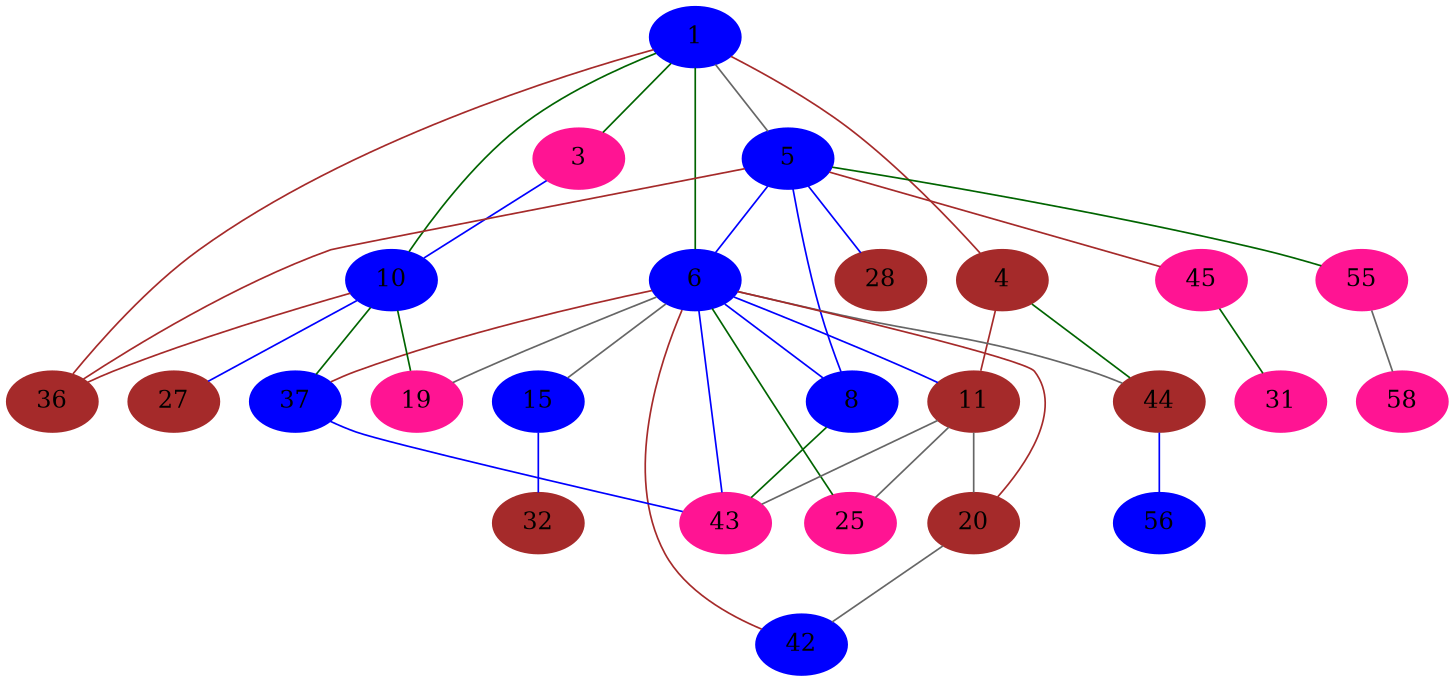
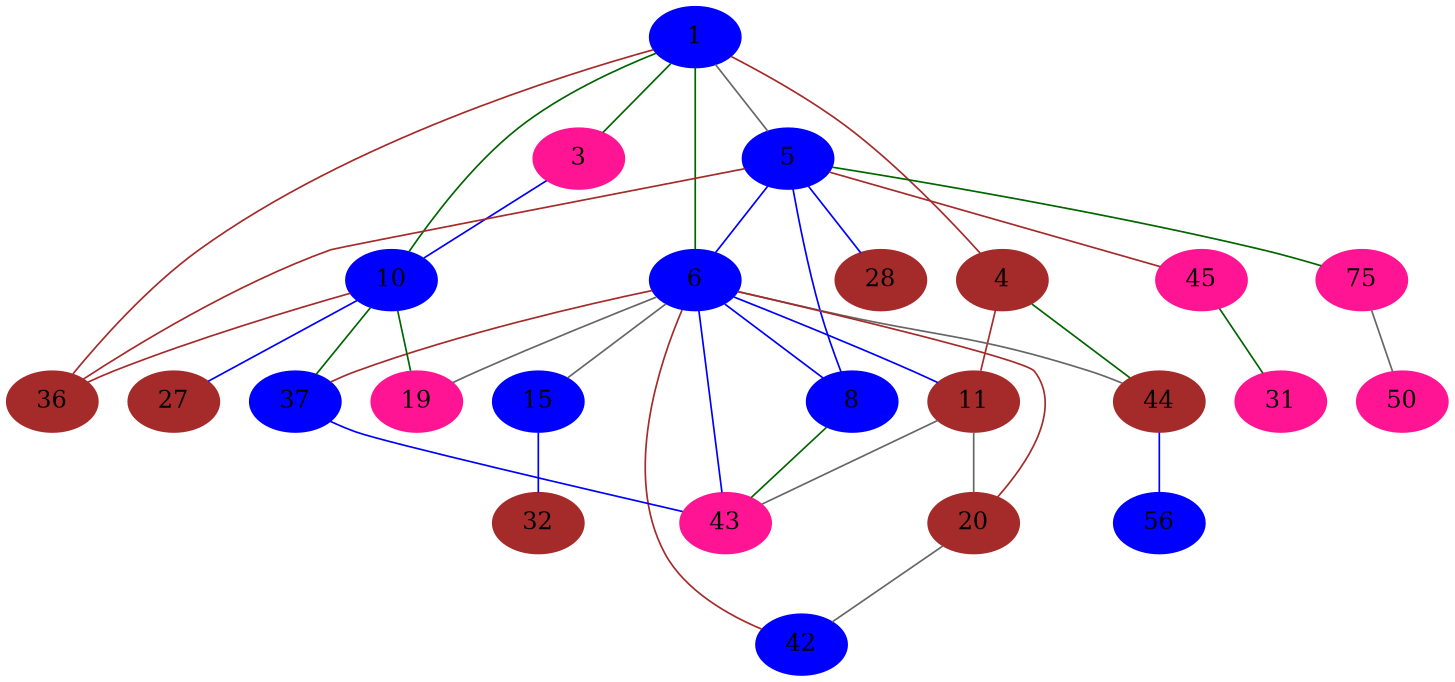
(1362, 280) -> (1362, 280)
(1402, 402) -> (1402, 402)
(850, 523) -> none
